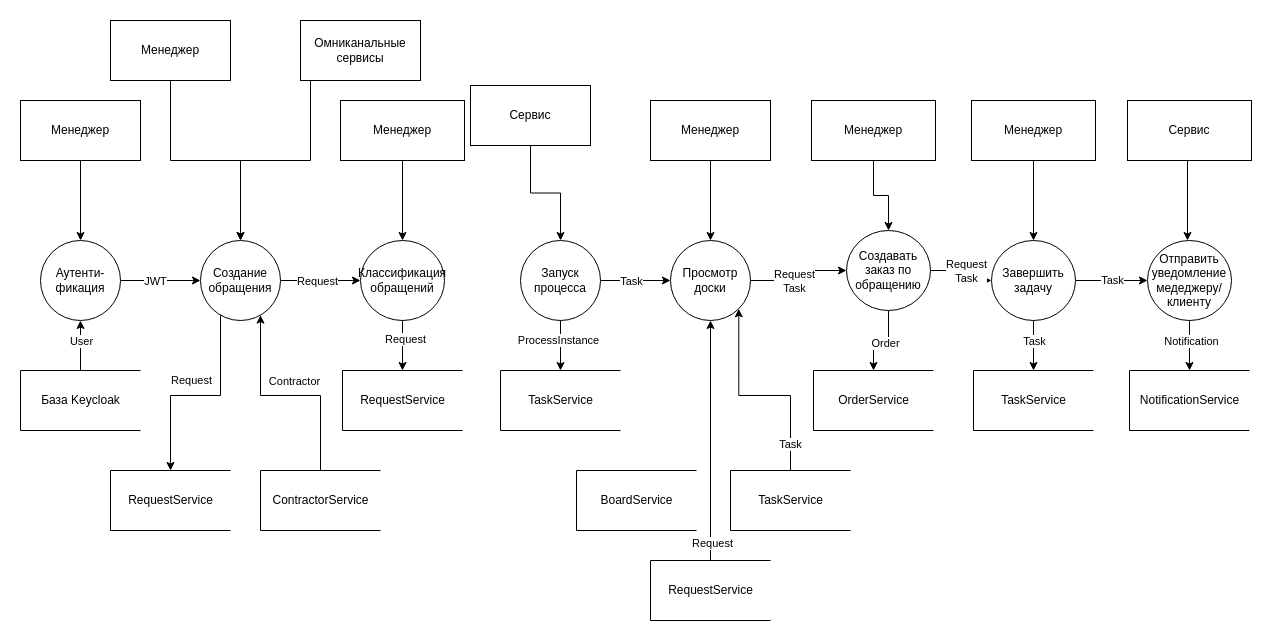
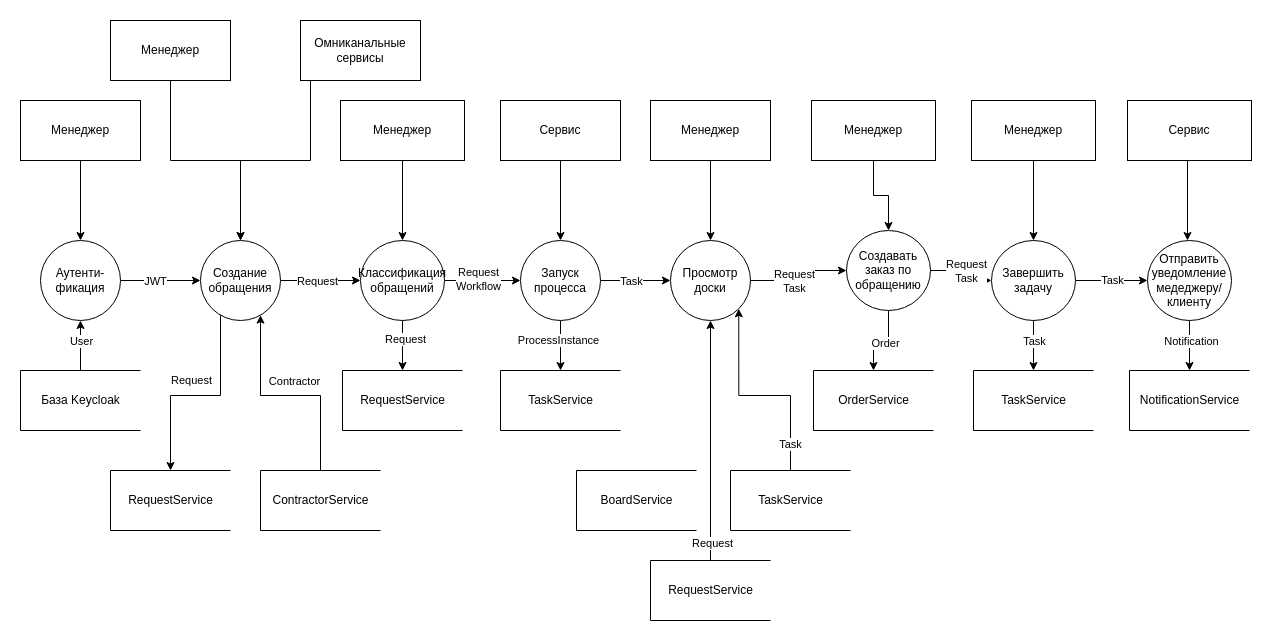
(531, 116) -> (561, 131)
none -> (456, 281)
